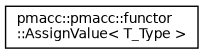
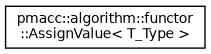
(102, 27) -> (105, 27)
